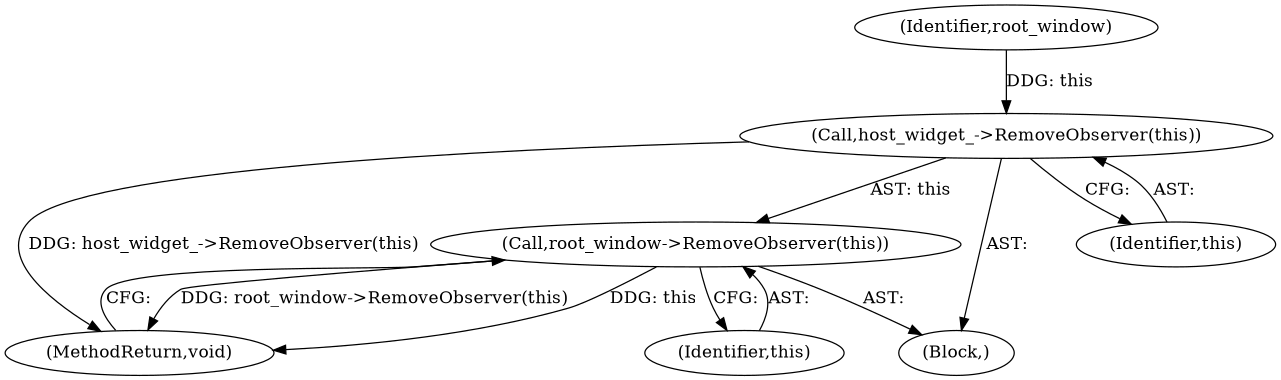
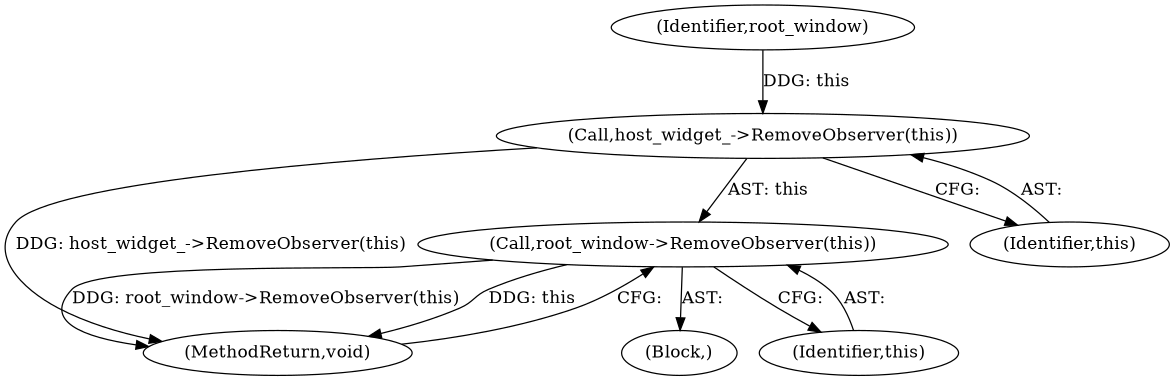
(983, 238) -> none
